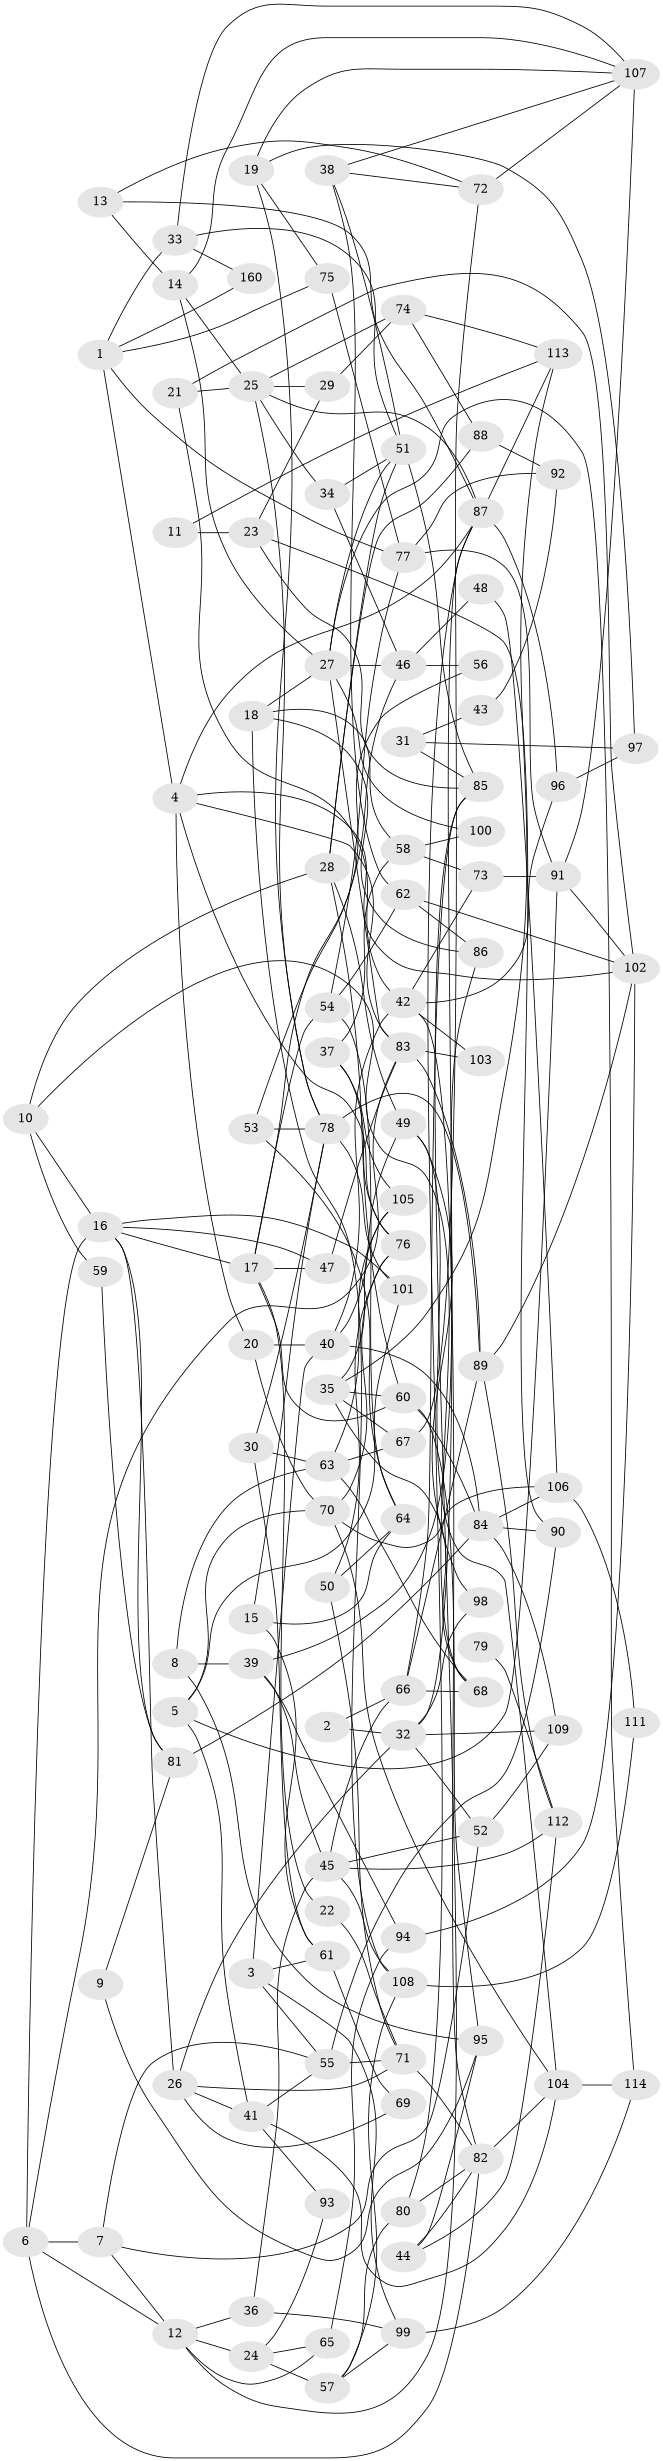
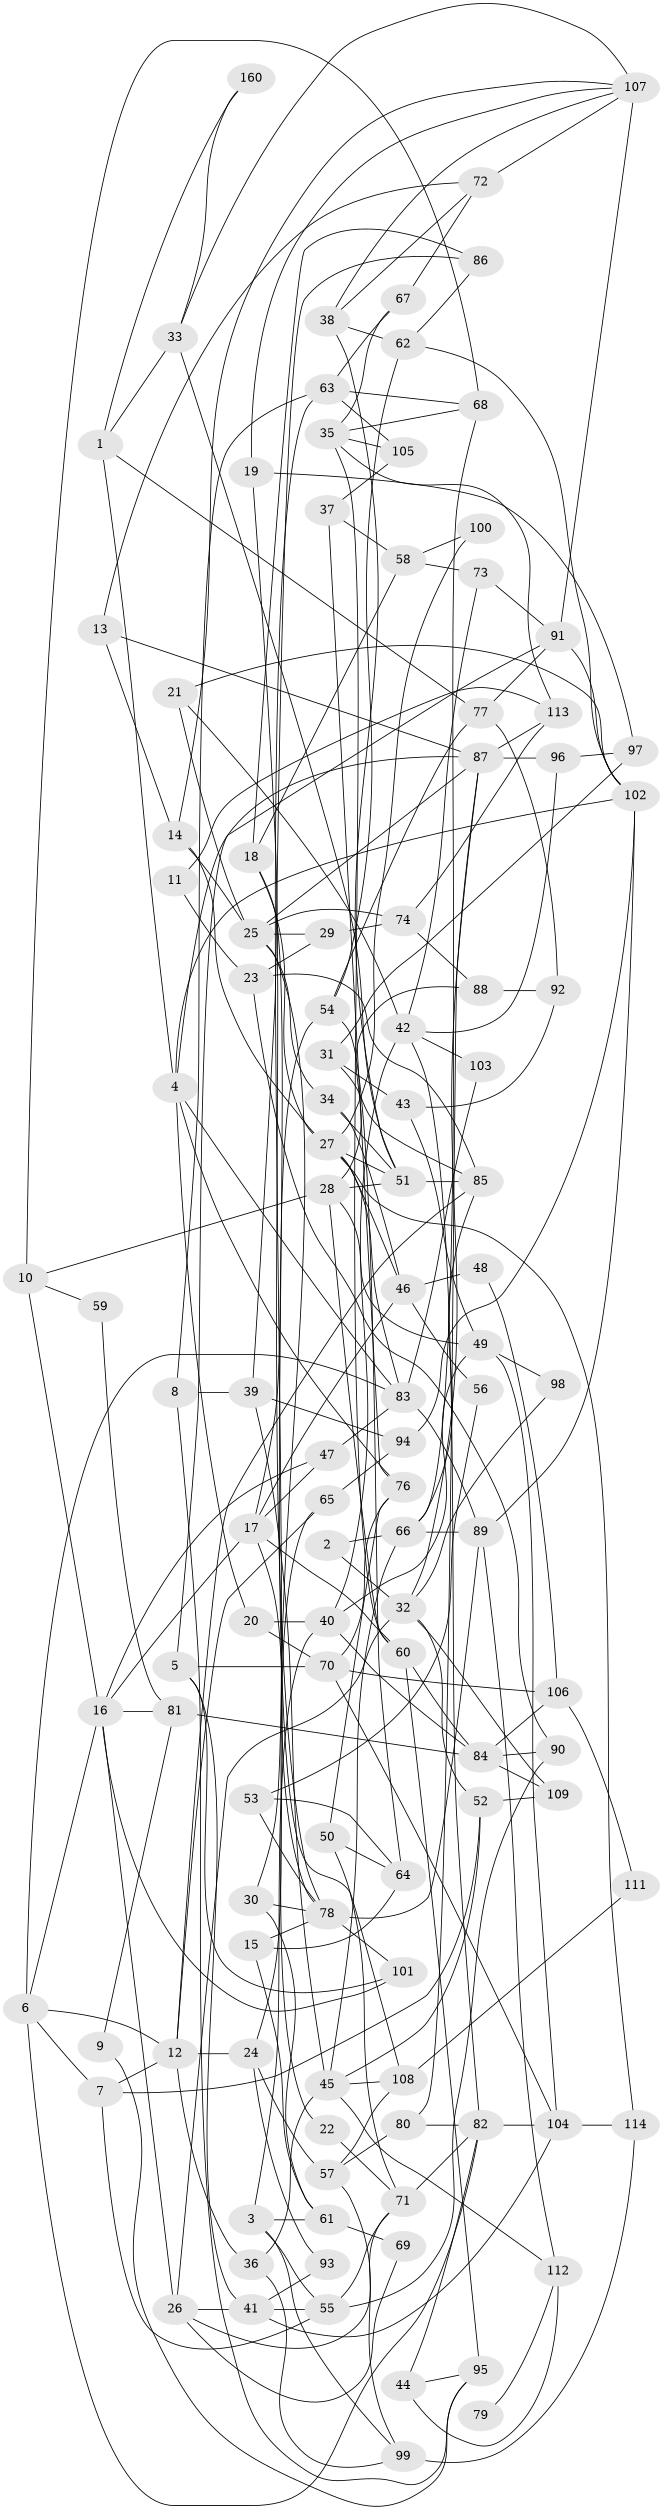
(327, 279) -> none
none -> (436, 1193)
